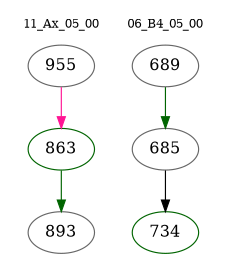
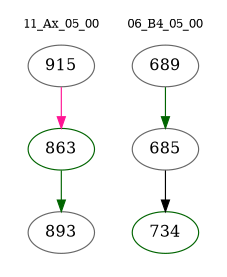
(61, 66) -> (61, 66)
